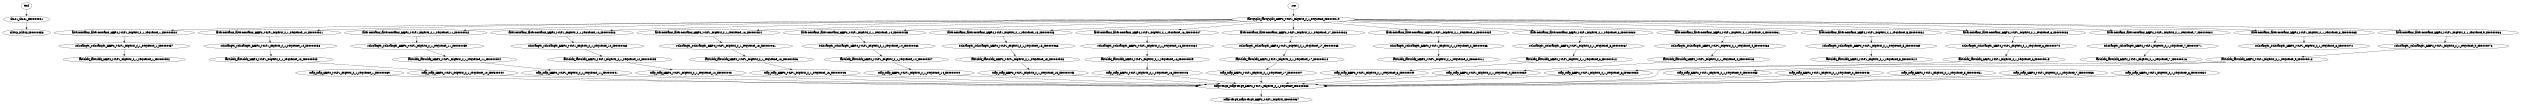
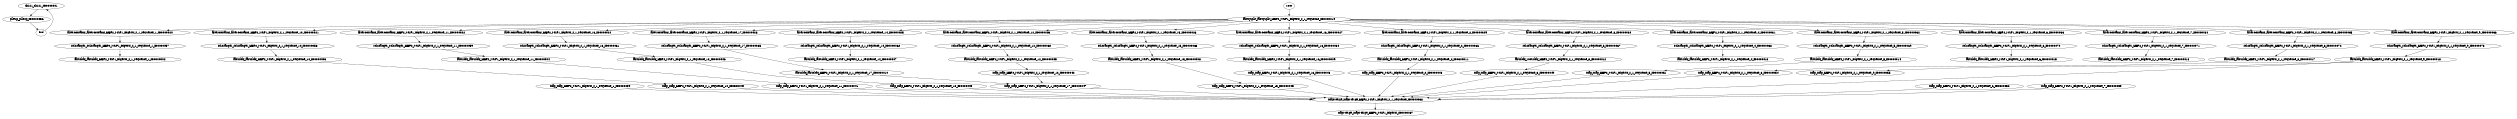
none -> (33, 26)
(1571, 60) -> (1560, 60)
none -> (2270, 60)
none -> (1413, 66)
none -> (1741, 66)
(1799, 66) -> none
(919, 73) -> none
(1486, 73) -> none
(963, 82) -> (1039, 79)
